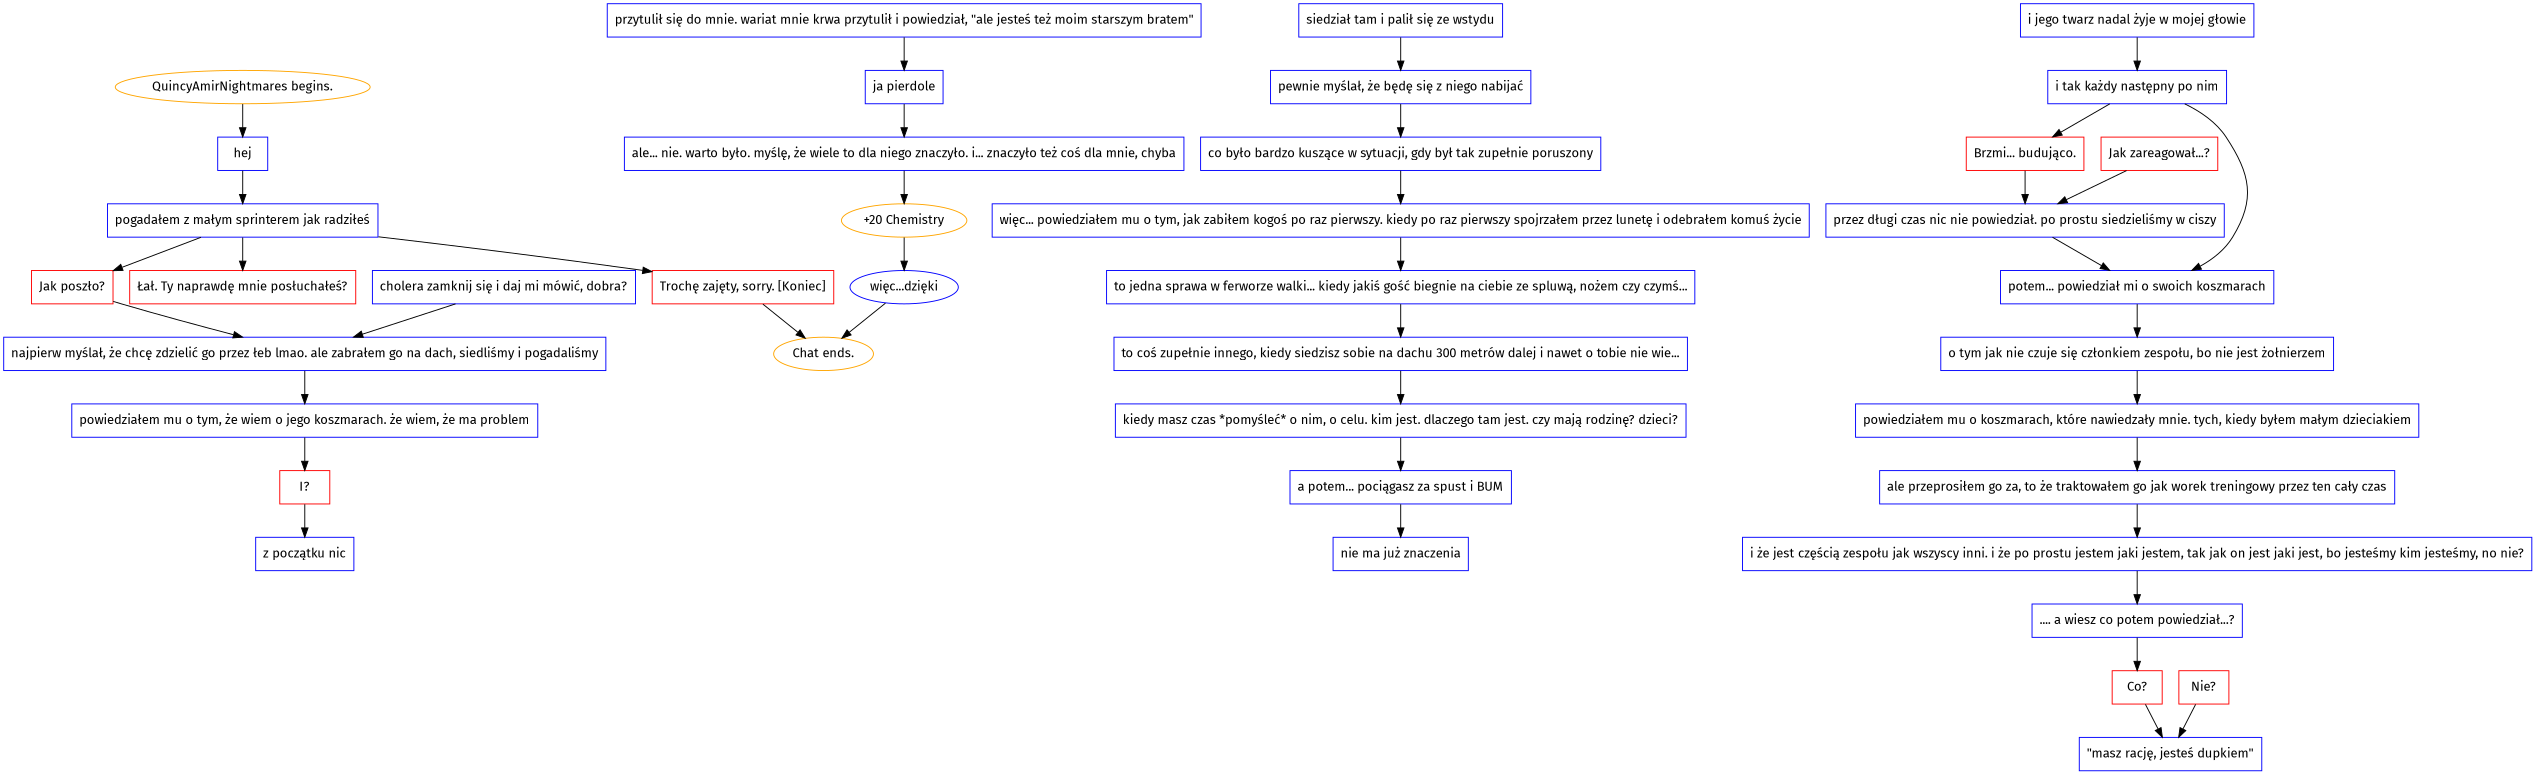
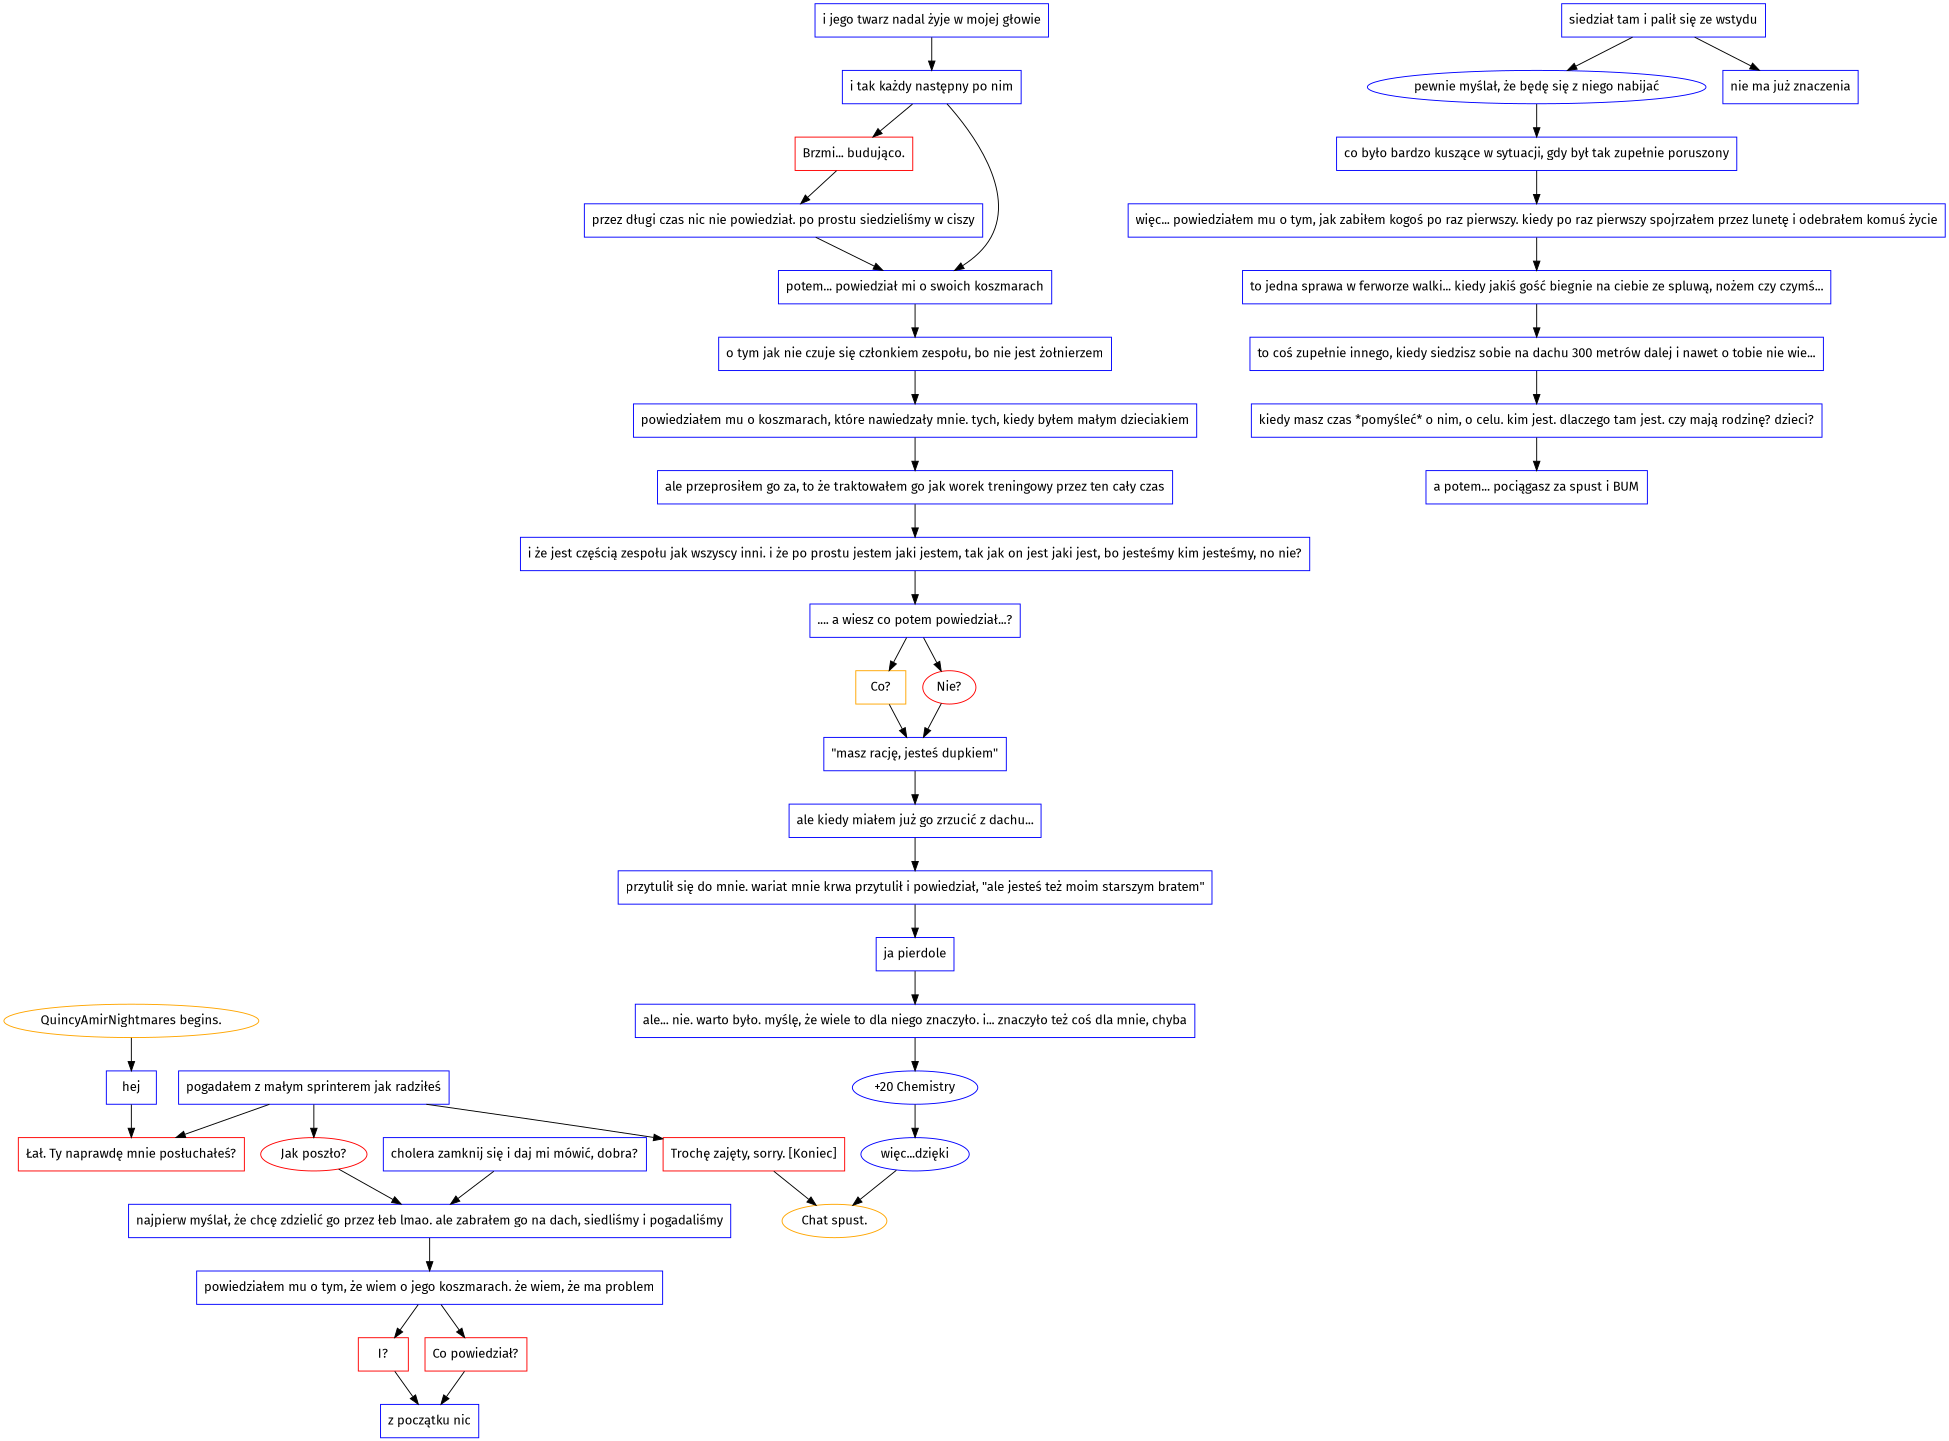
(1401, 87) -> (1537, 87)
(2159, 154) -> none
(243, 183) -> (131, 1116)
(904, 220) -> (915, 1088)
(72, 287) -> (314, 1154)
(824, 354) -> (834, 1221)
(1401, 516) -> (1723, 52)
none -> (930, 650)
(2137, 687) -> (881, 687)
(2204, 687) -> (949, 687)
none -> (915, 821)
none -> (476, 1354)
